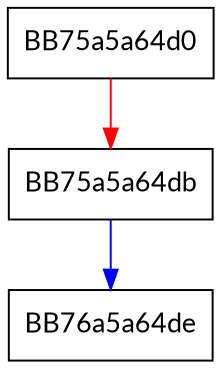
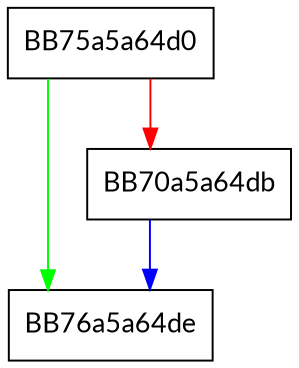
none -> (48, 175)
(111, 184) -> (189, 184)
